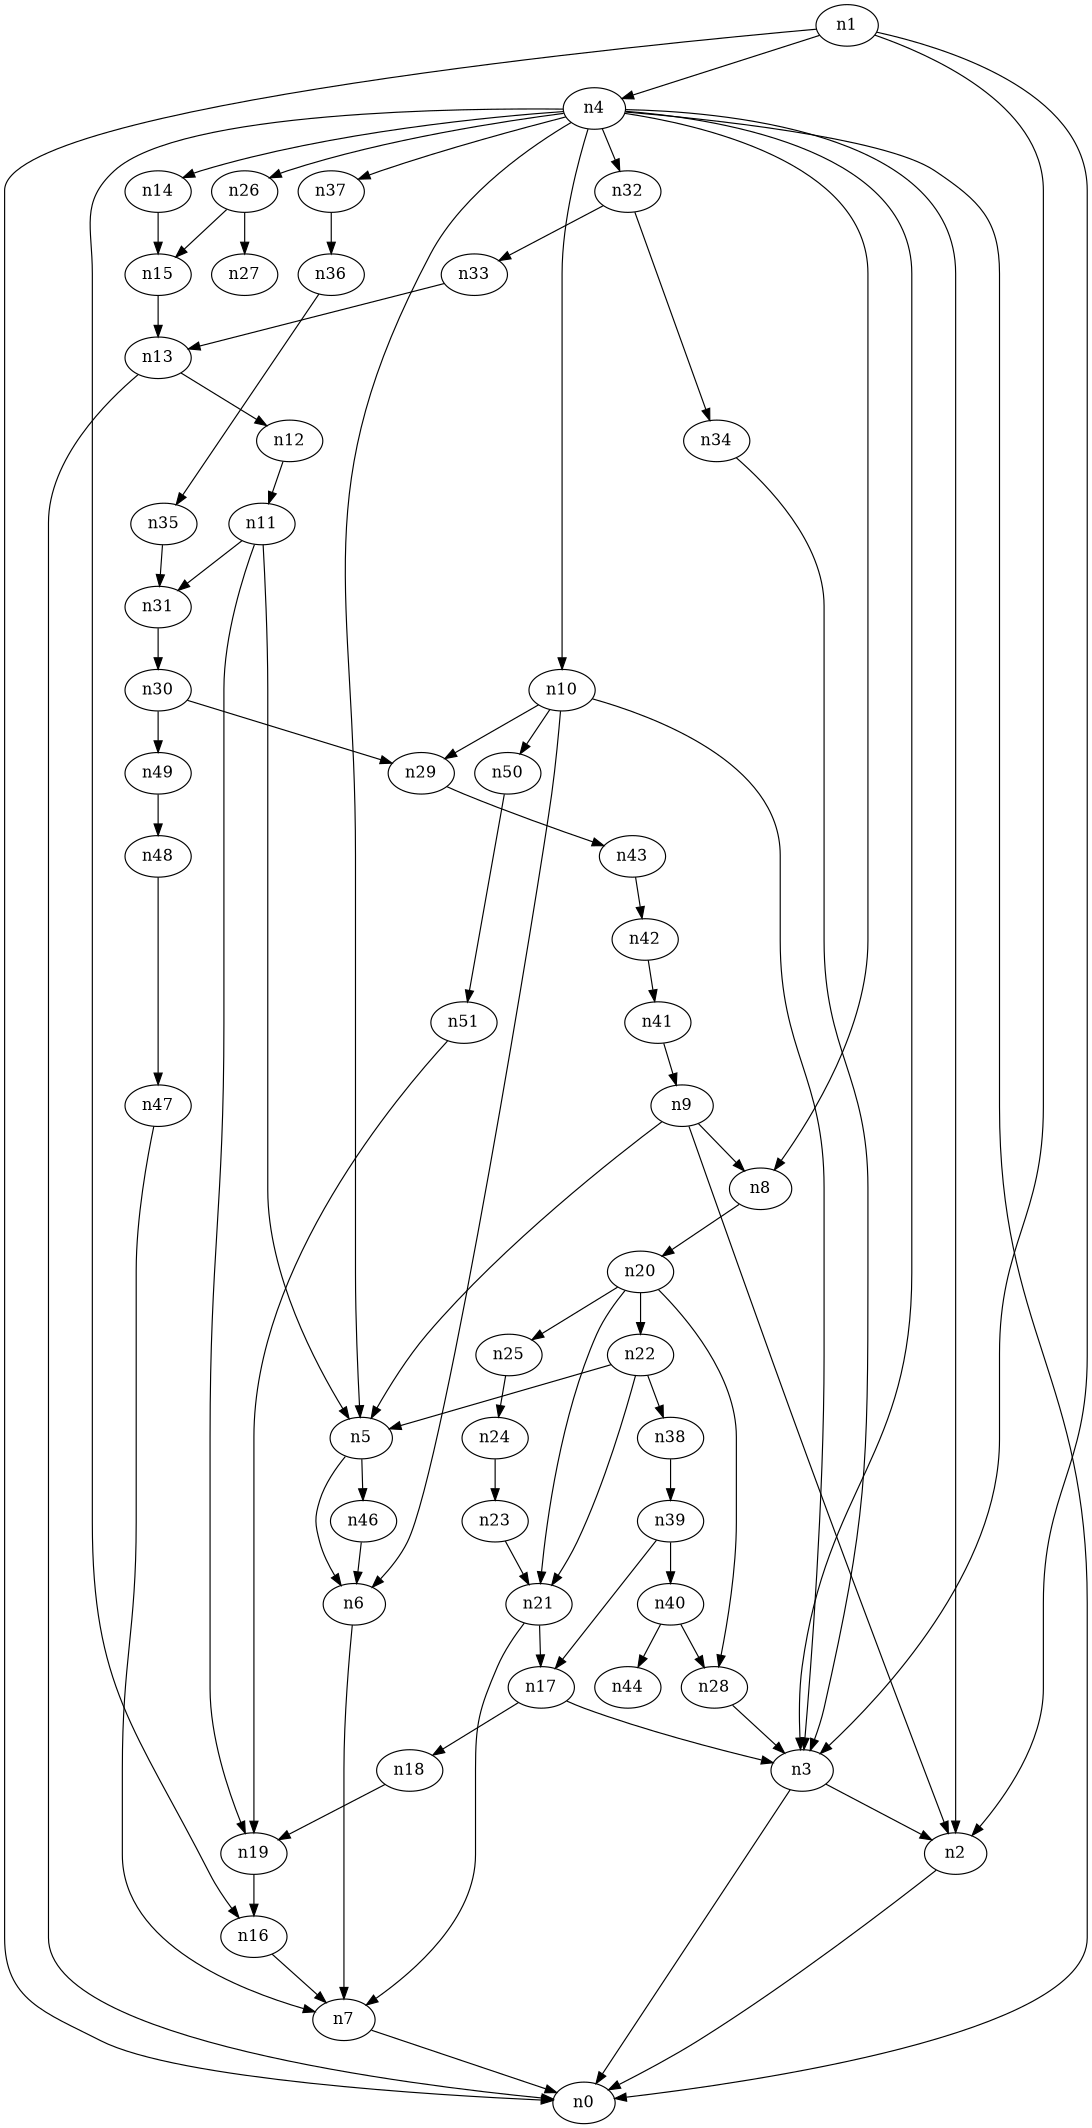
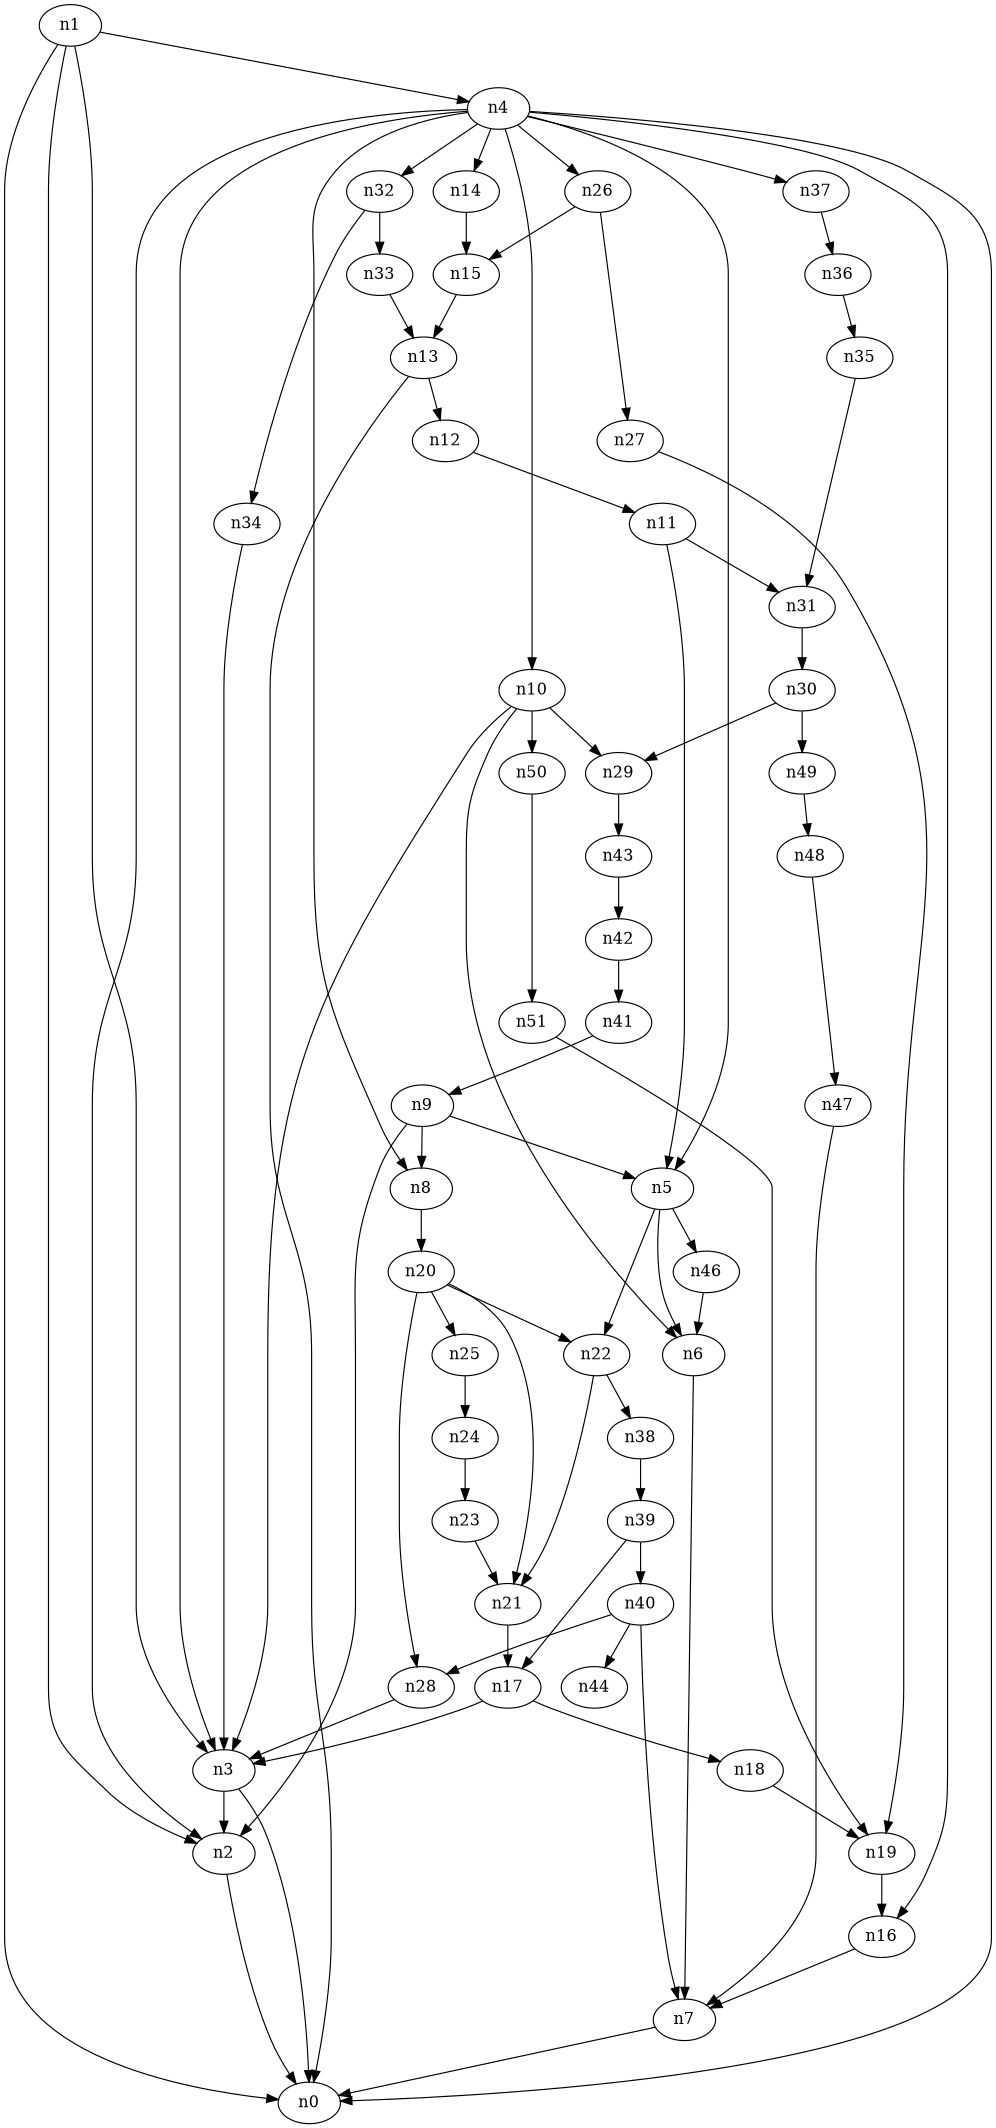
(220, 1184) -> (908, 1079)
(511, 1394) -> (632, 1266)
(476, 1824) -> (650, 1807)
